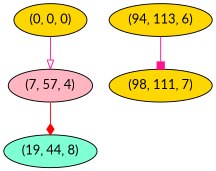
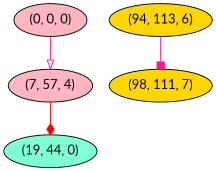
(50, 20) -> (50, 20)
(50, 151) -> (50, 151)
